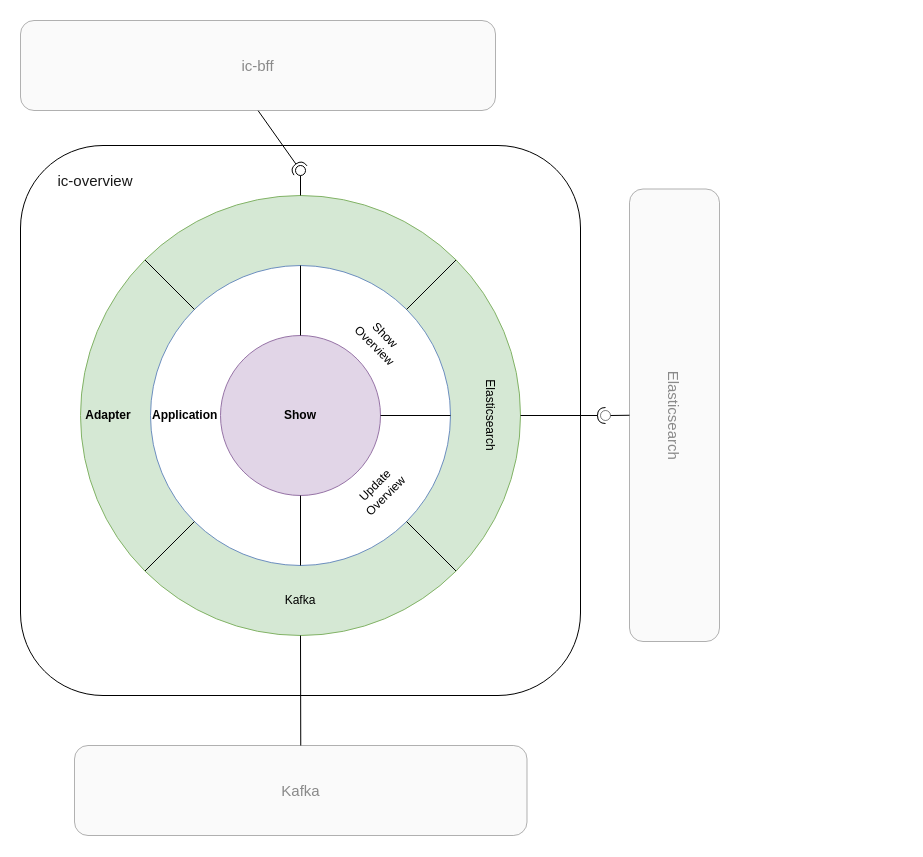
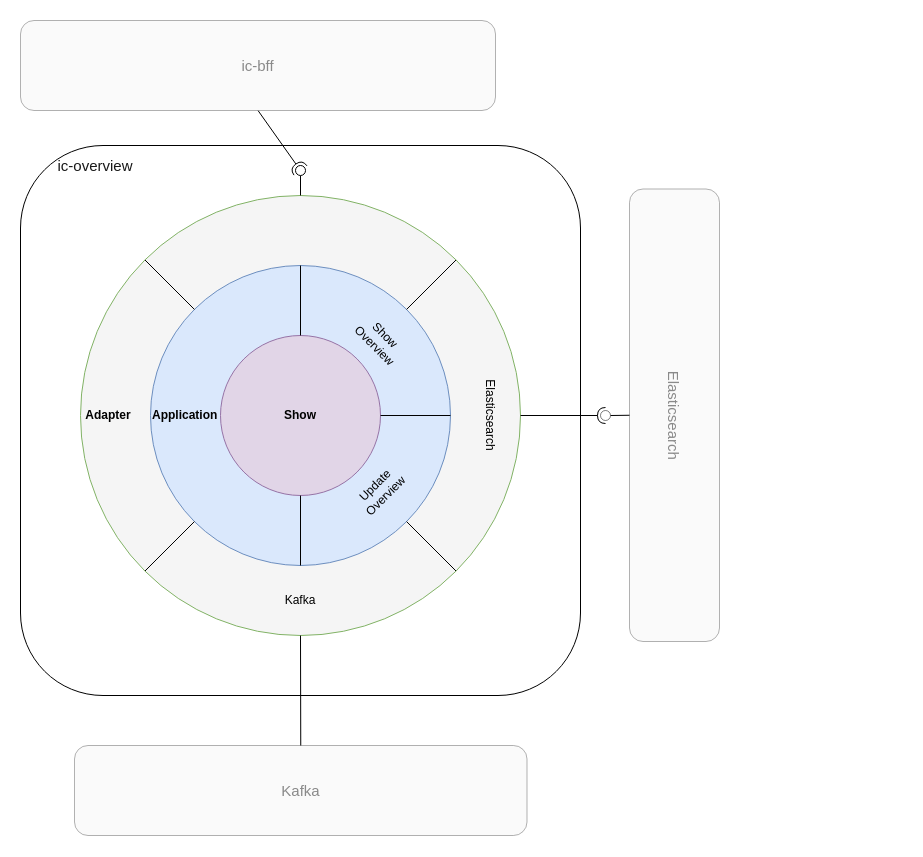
(96, 181) -> (96, 166)
(106, 416) -> (106, 416)
(185, 416) -> (185, 416)
